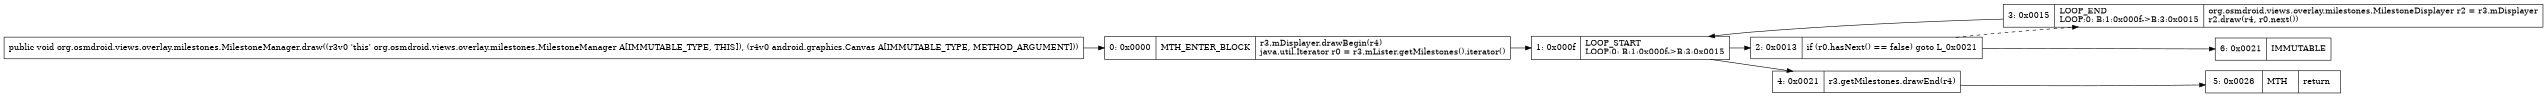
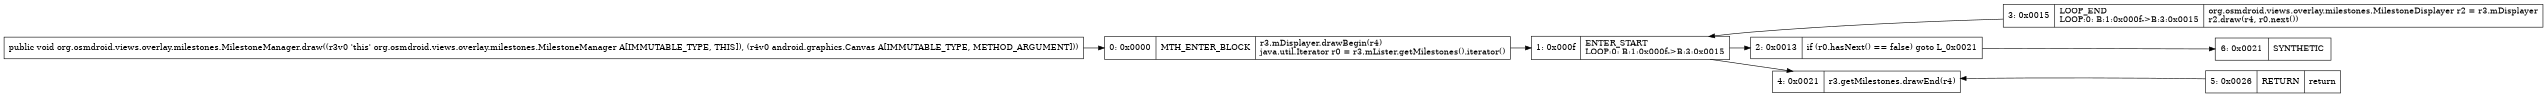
(2014, 32) -> none
(1613, 43) -> (1616, 43)
(2299, 49) -> (2299, 49)
(2277, 82) -> (2281, 82)
(2080, 86) -> (2086, 78)
